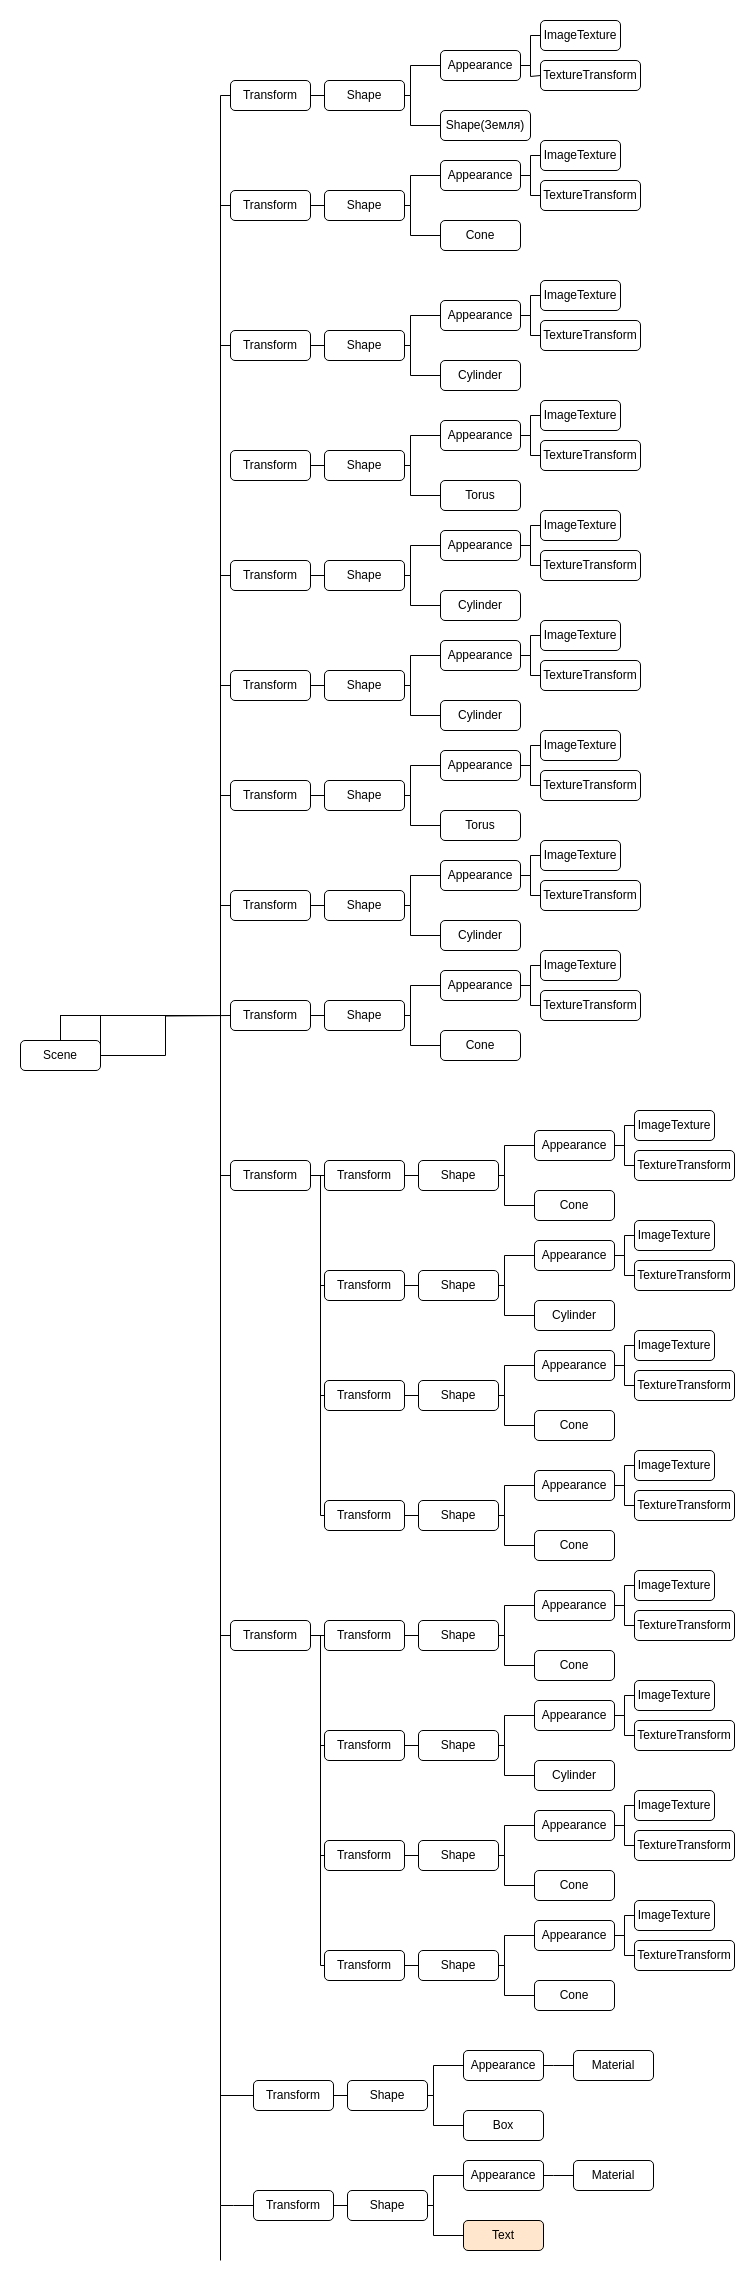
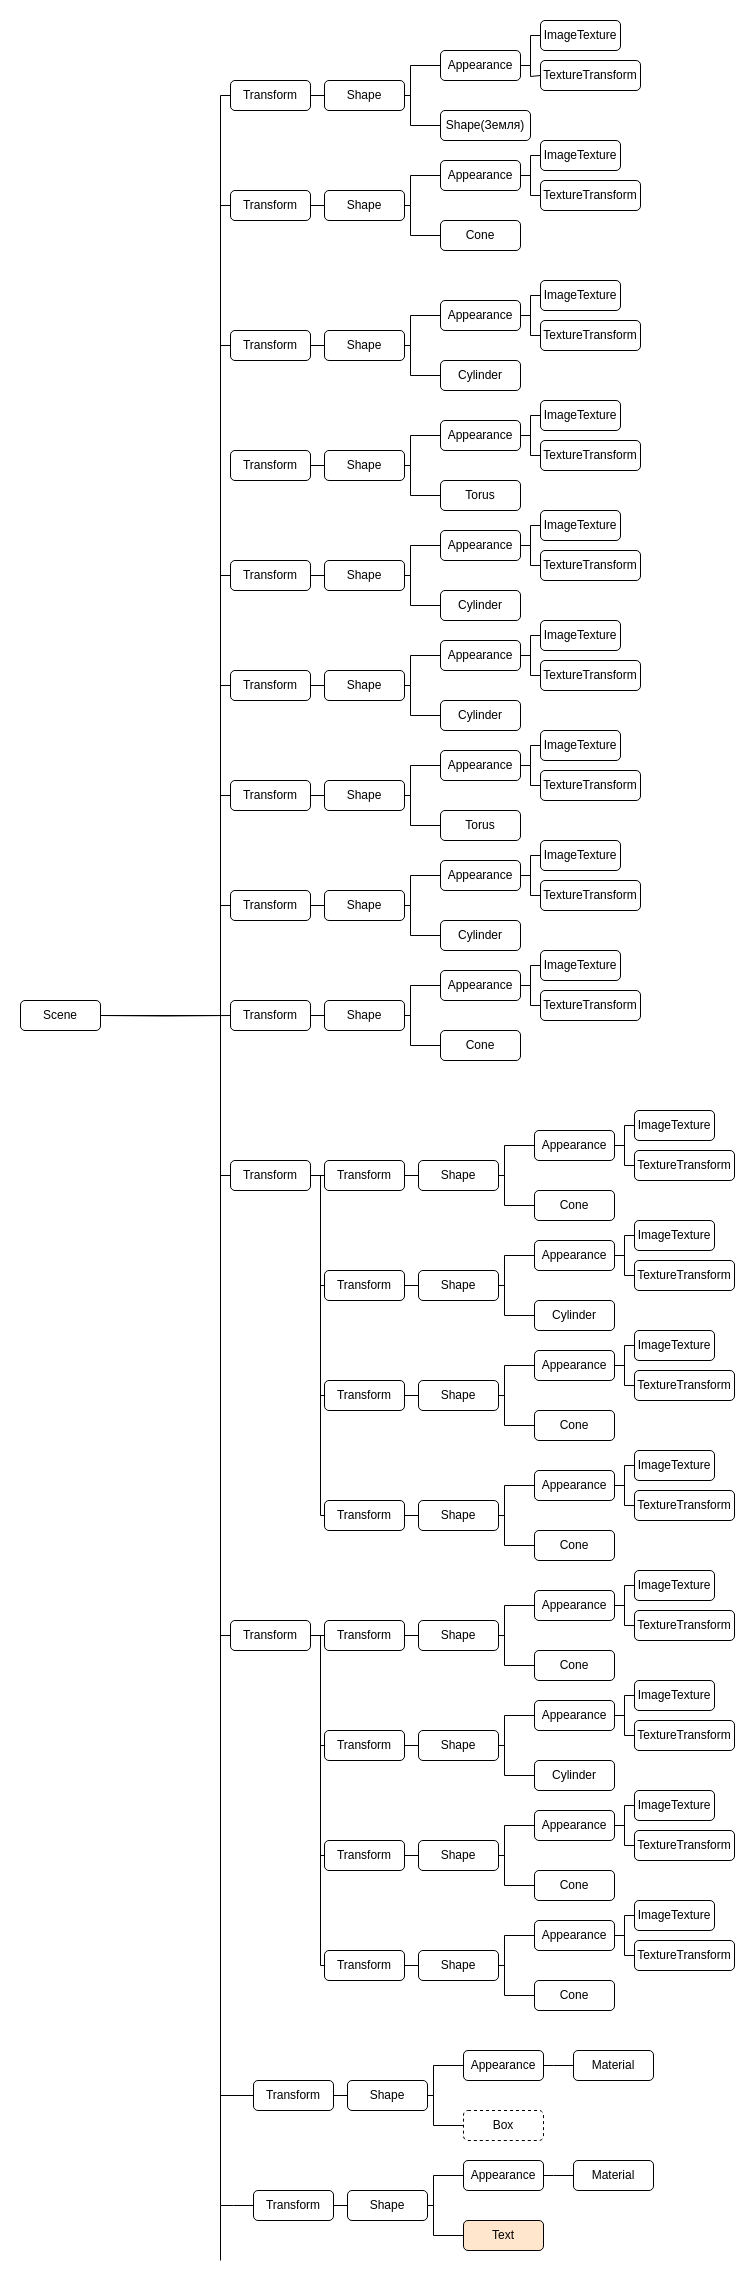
(61, 1056) -> (61, 1016)
(504, 2126) -> (504, 2126)
